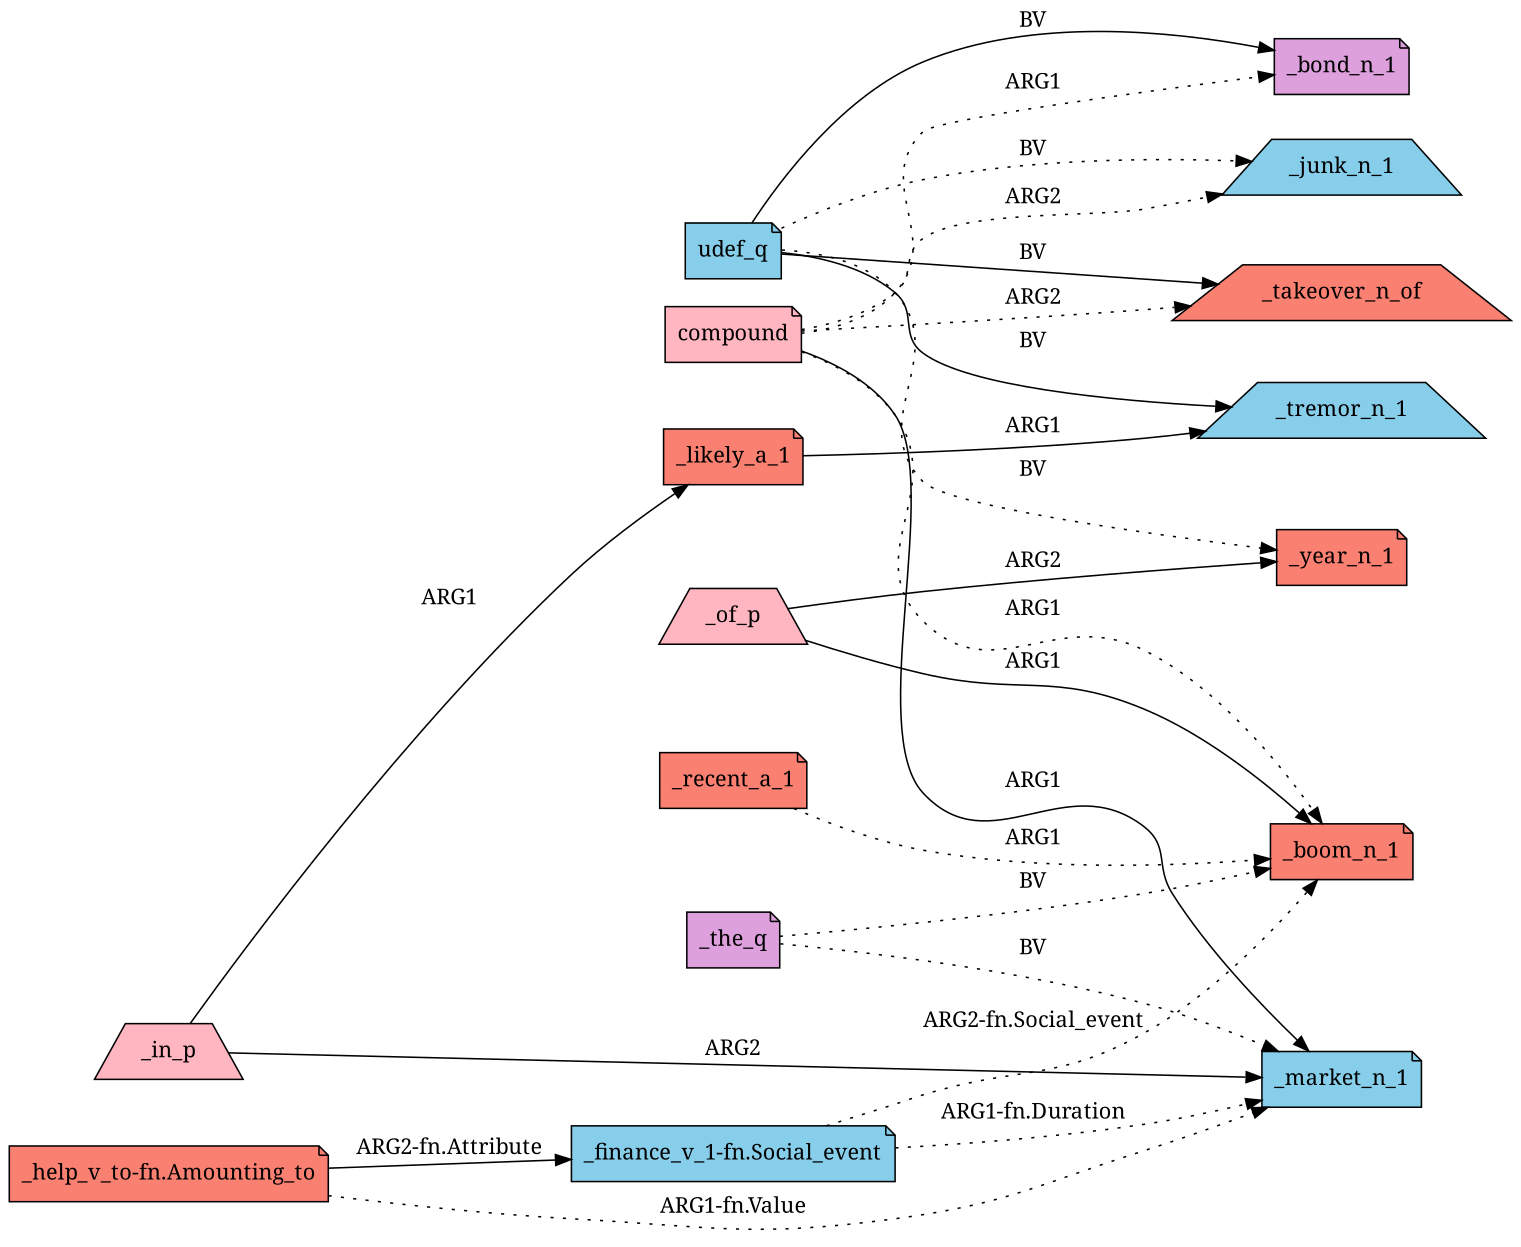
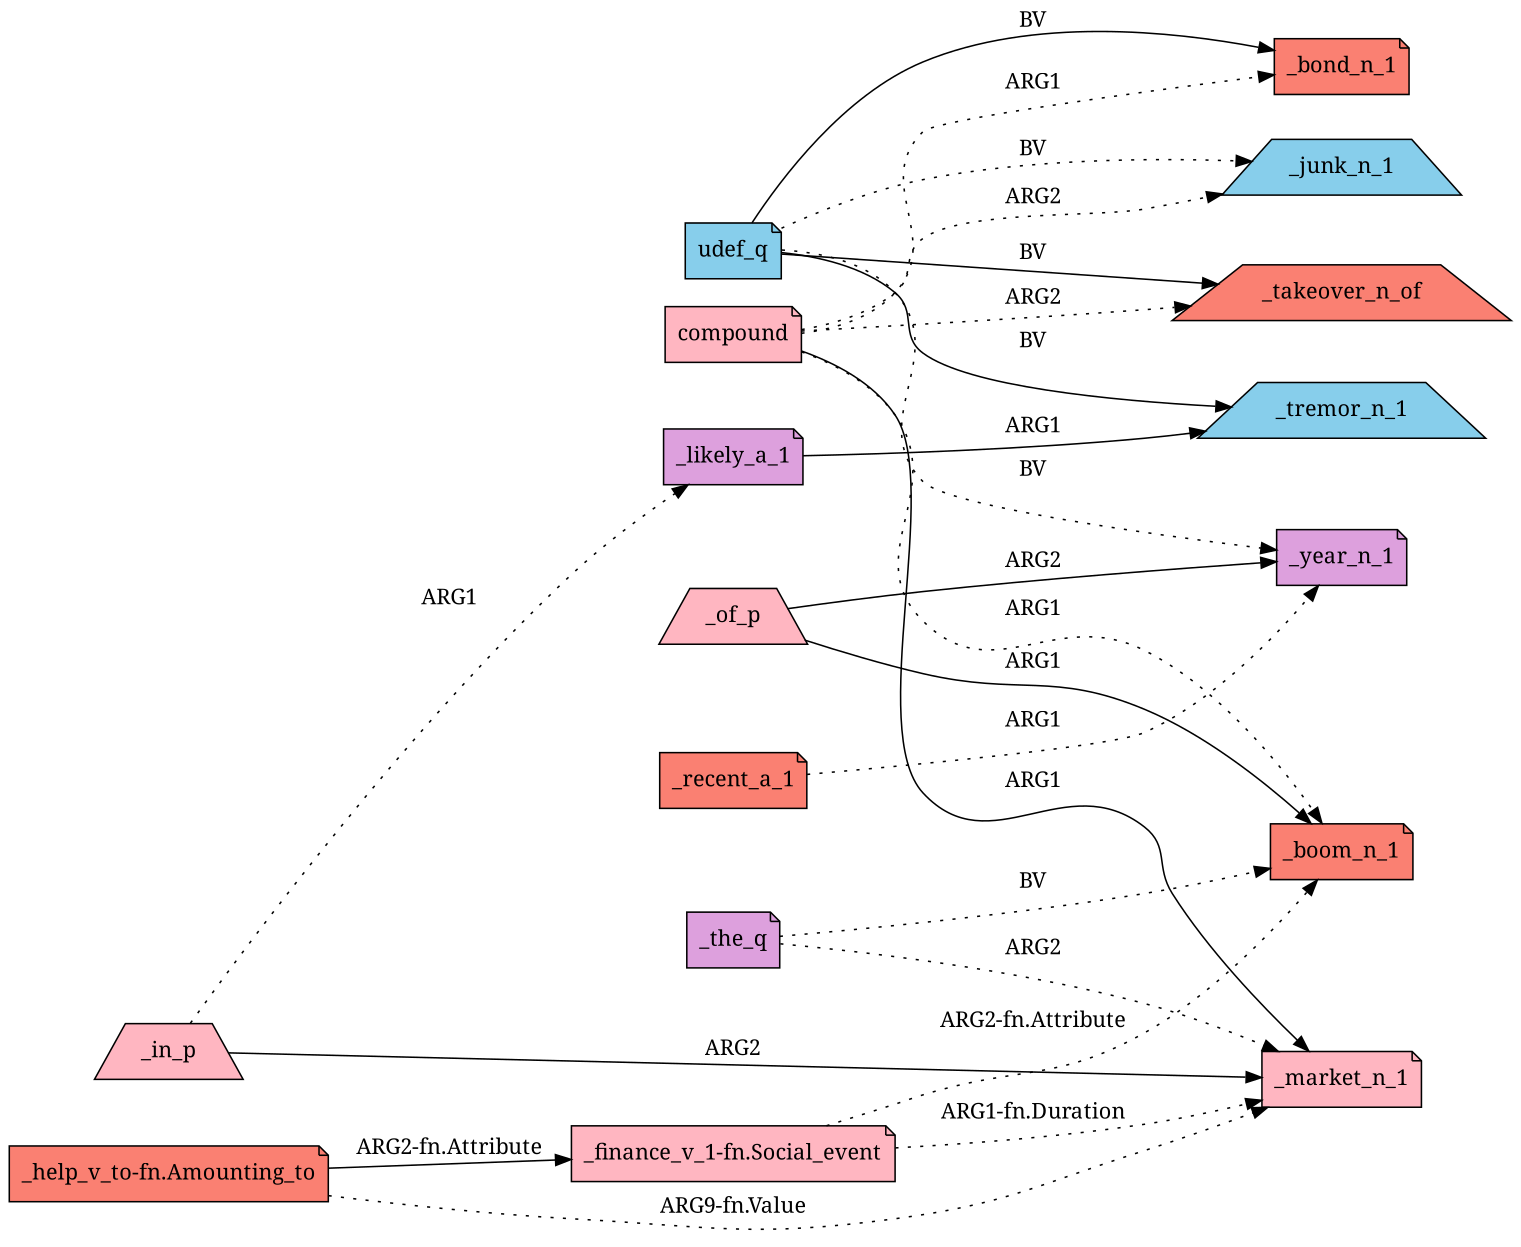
(1342, 67) -> (1342, 67)
(733, 457) -> (733, 457)
(1342, 558) -> (1342, 558)
(414, 740) -> (414, 740)
(1020, 862) -> (1082, 745)
(1034, 949) -> (1034, 949)
(1034, 1021) -> (1034, 1021)
(1342, 1079) -> (1342, 1079)
(733, 1154) -> (733, 1154)
(733, 1207) -> (733, 1207)
